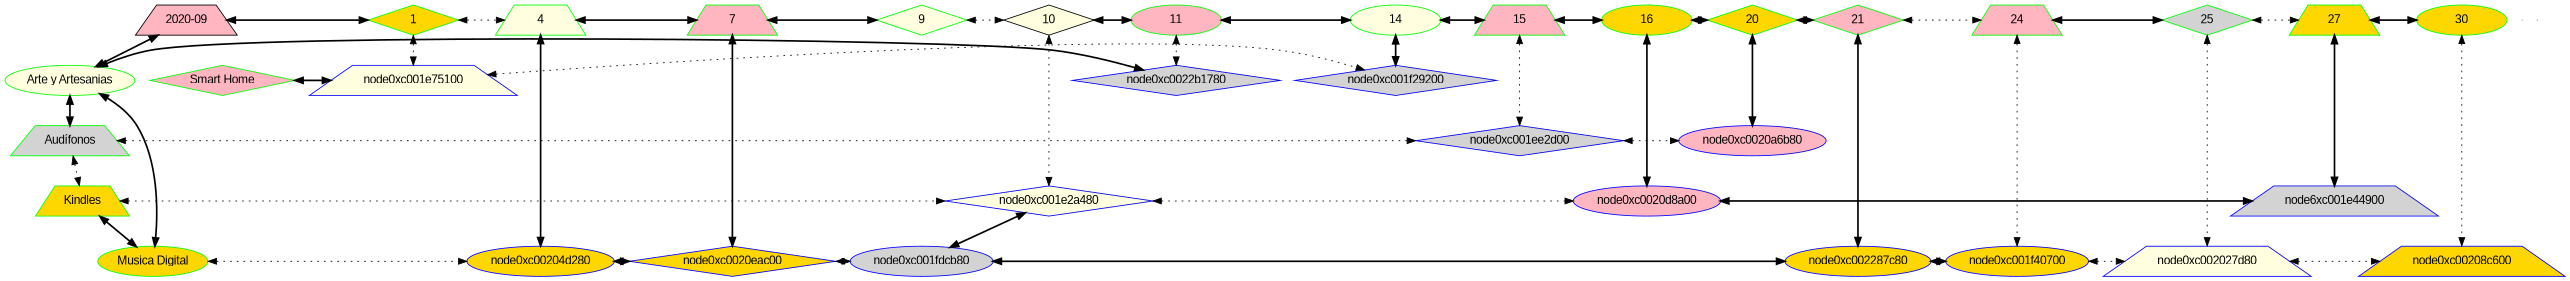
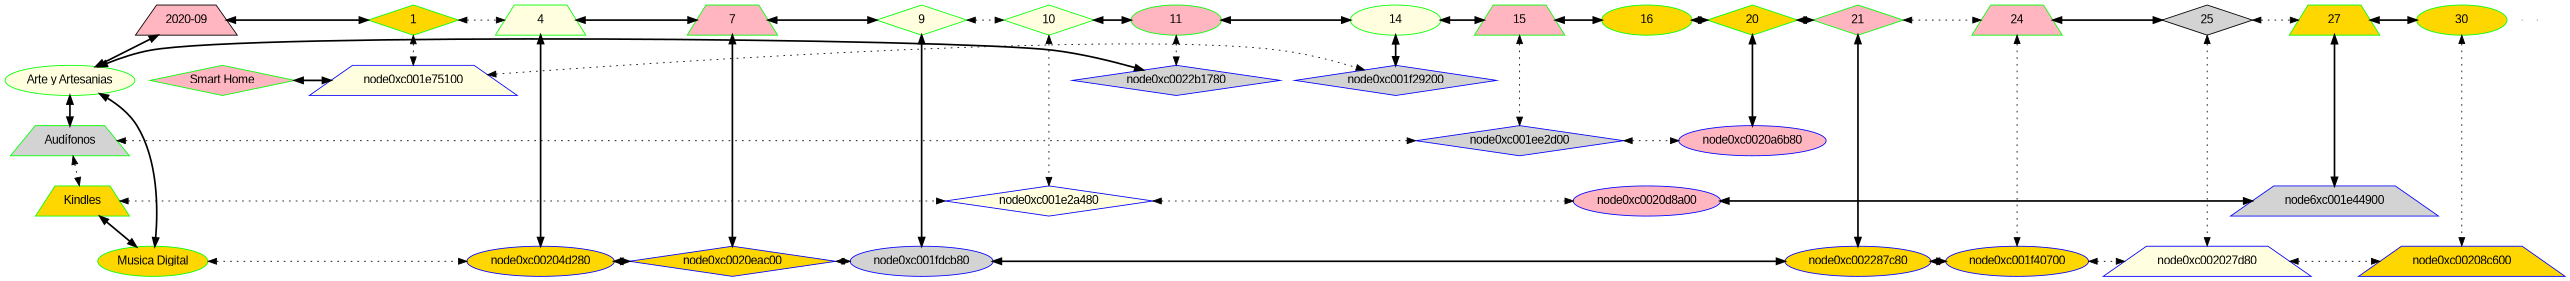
(1049, 20) -> (1049, 20)
(2207, 20) -> (2207, 20)
(1647, 111) -> none
(988, 230) -> (922, 131)
